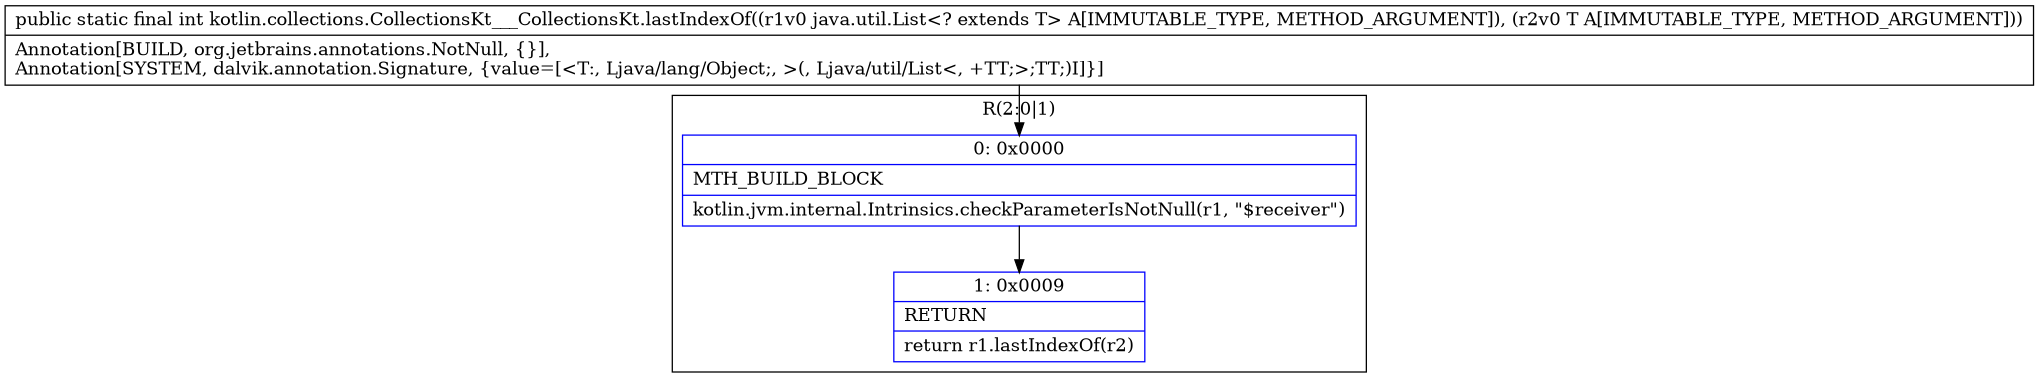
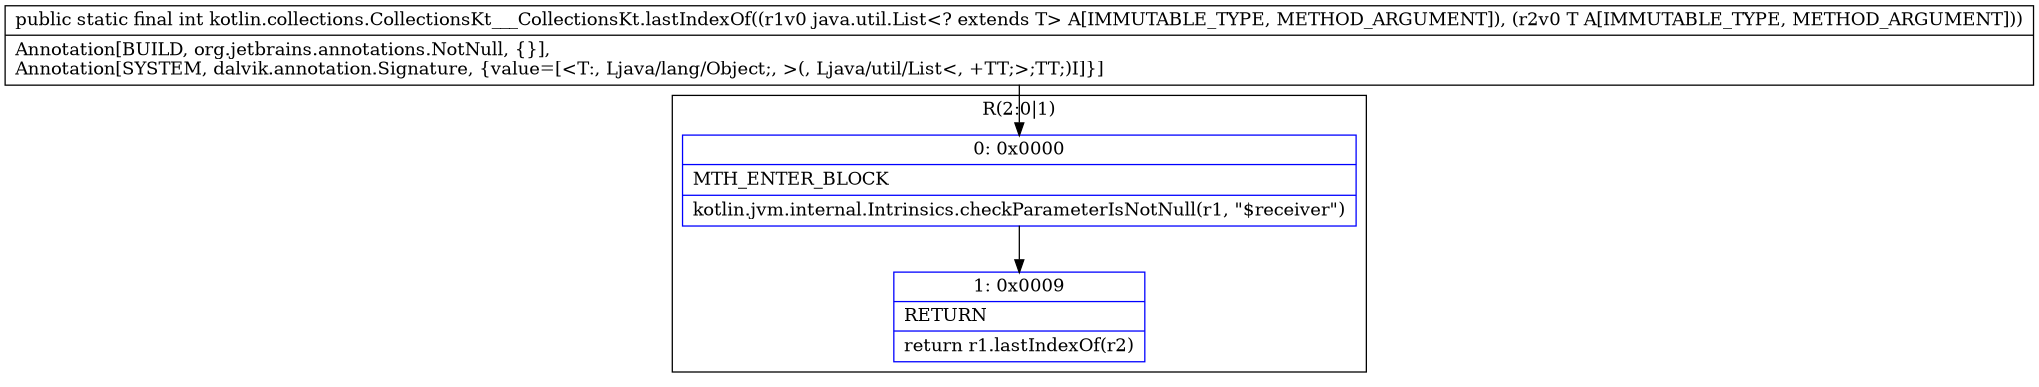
(788, 179) -> (791, 179)
